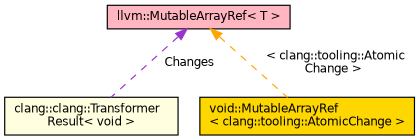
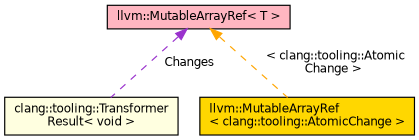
(91, 116) -> (91, 116)
(307, 116) -> (307, 116)
